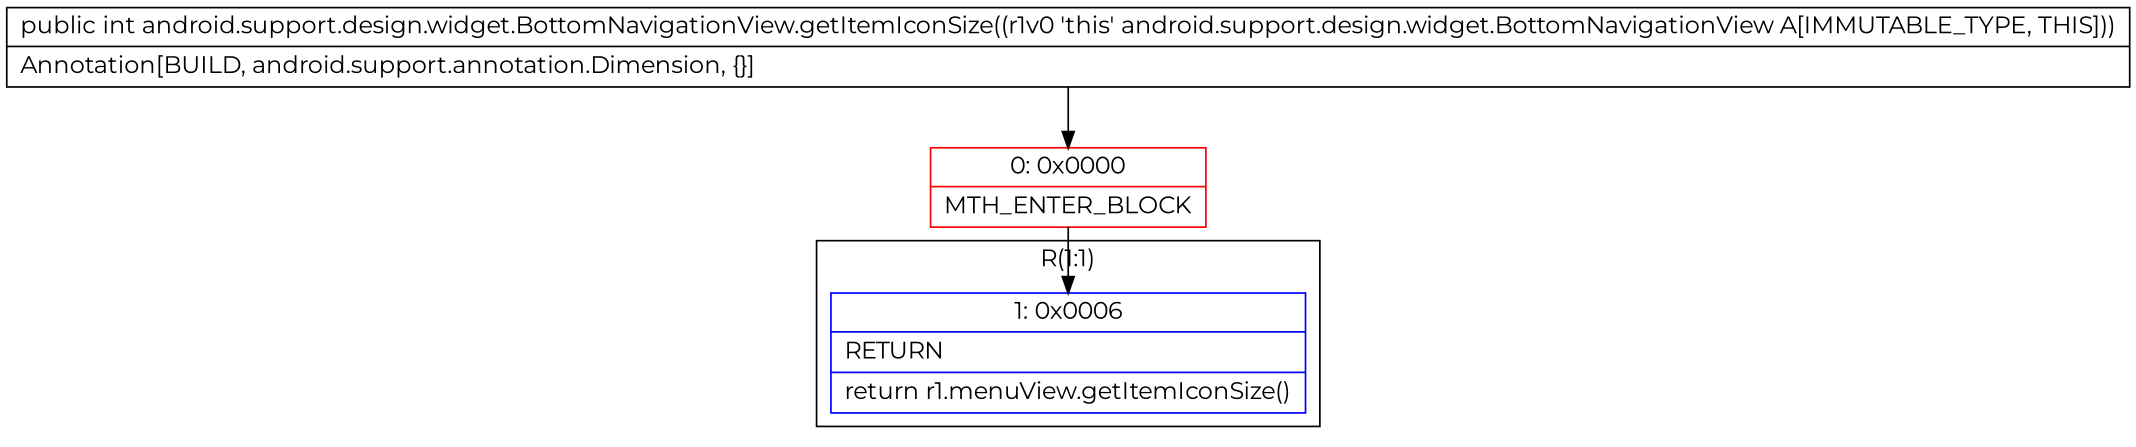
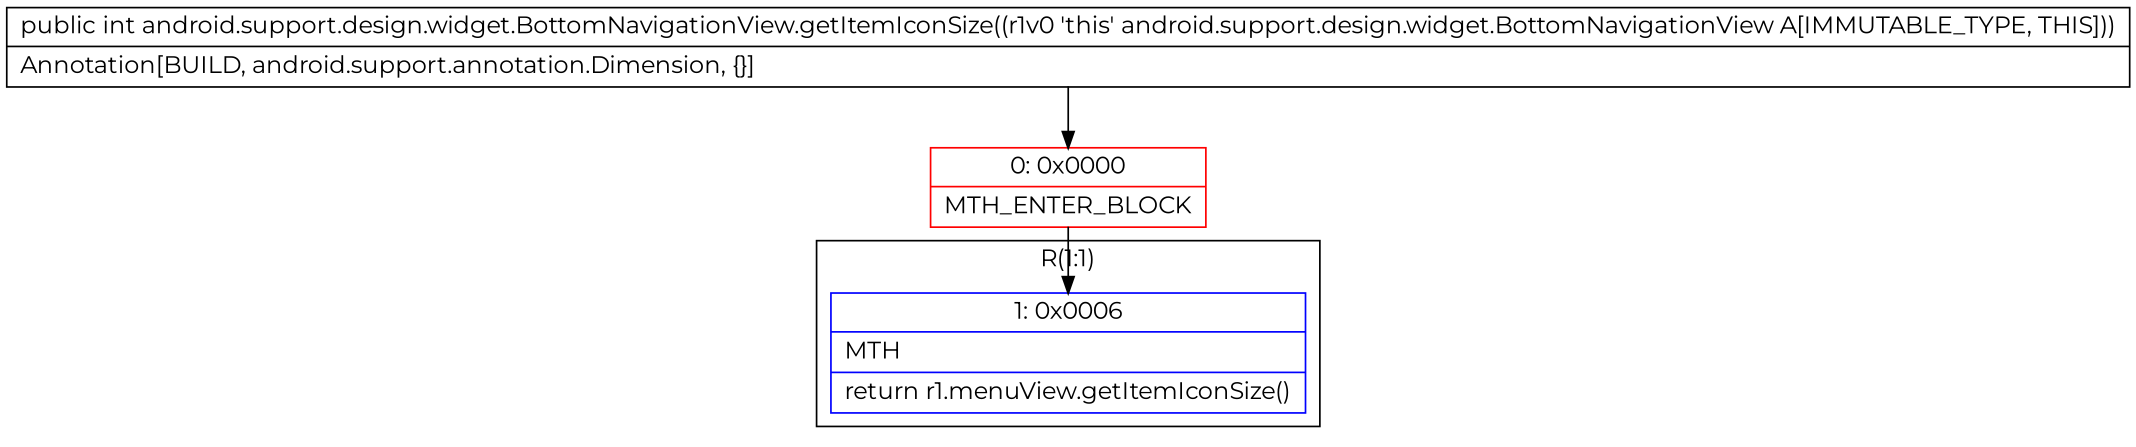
(894, 351) -> (873, 351)
